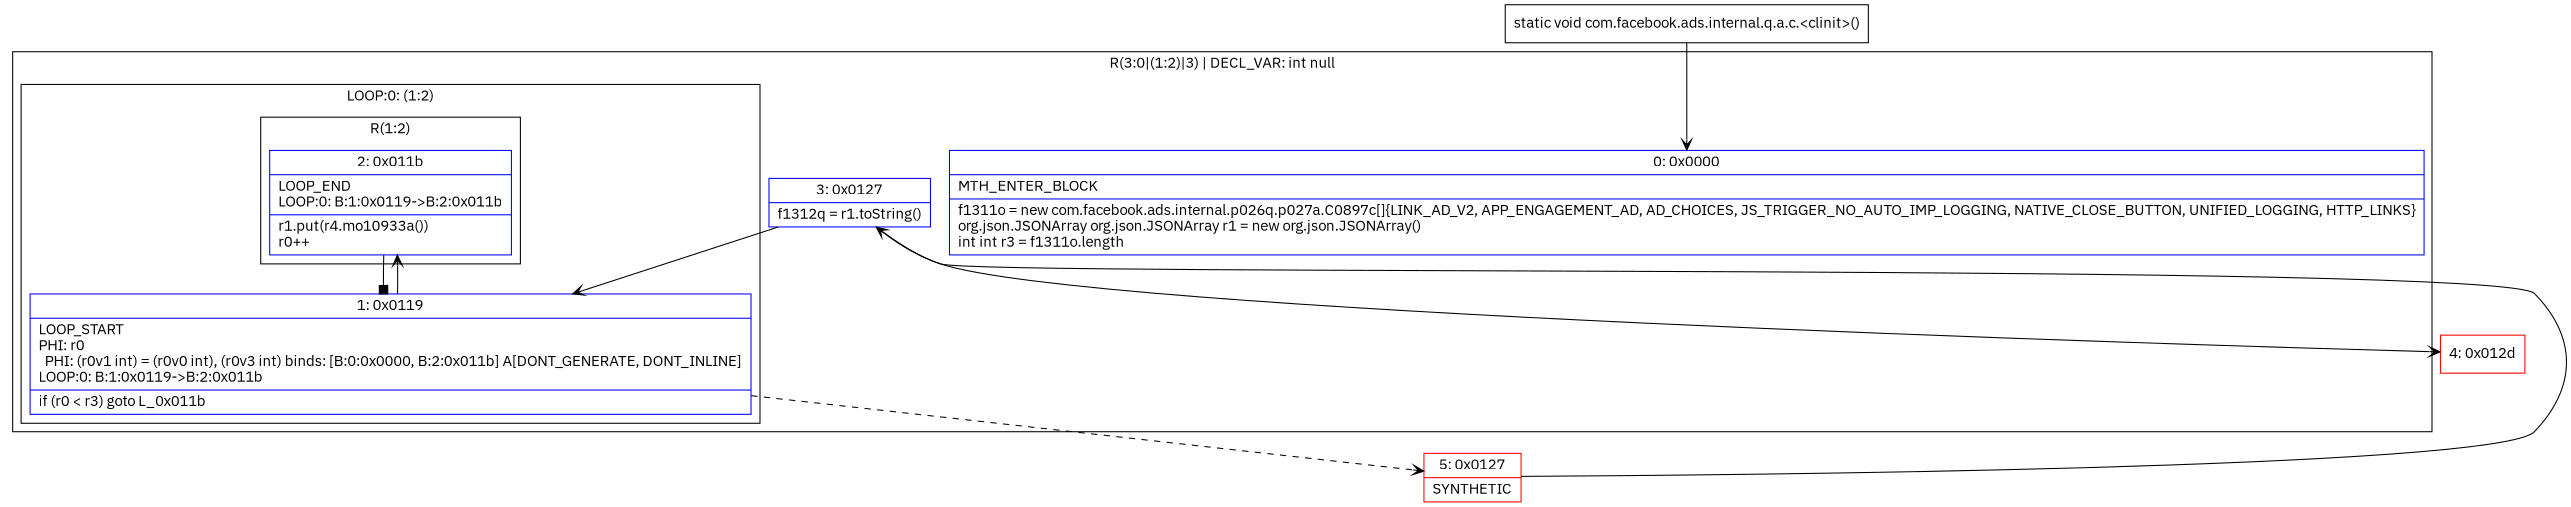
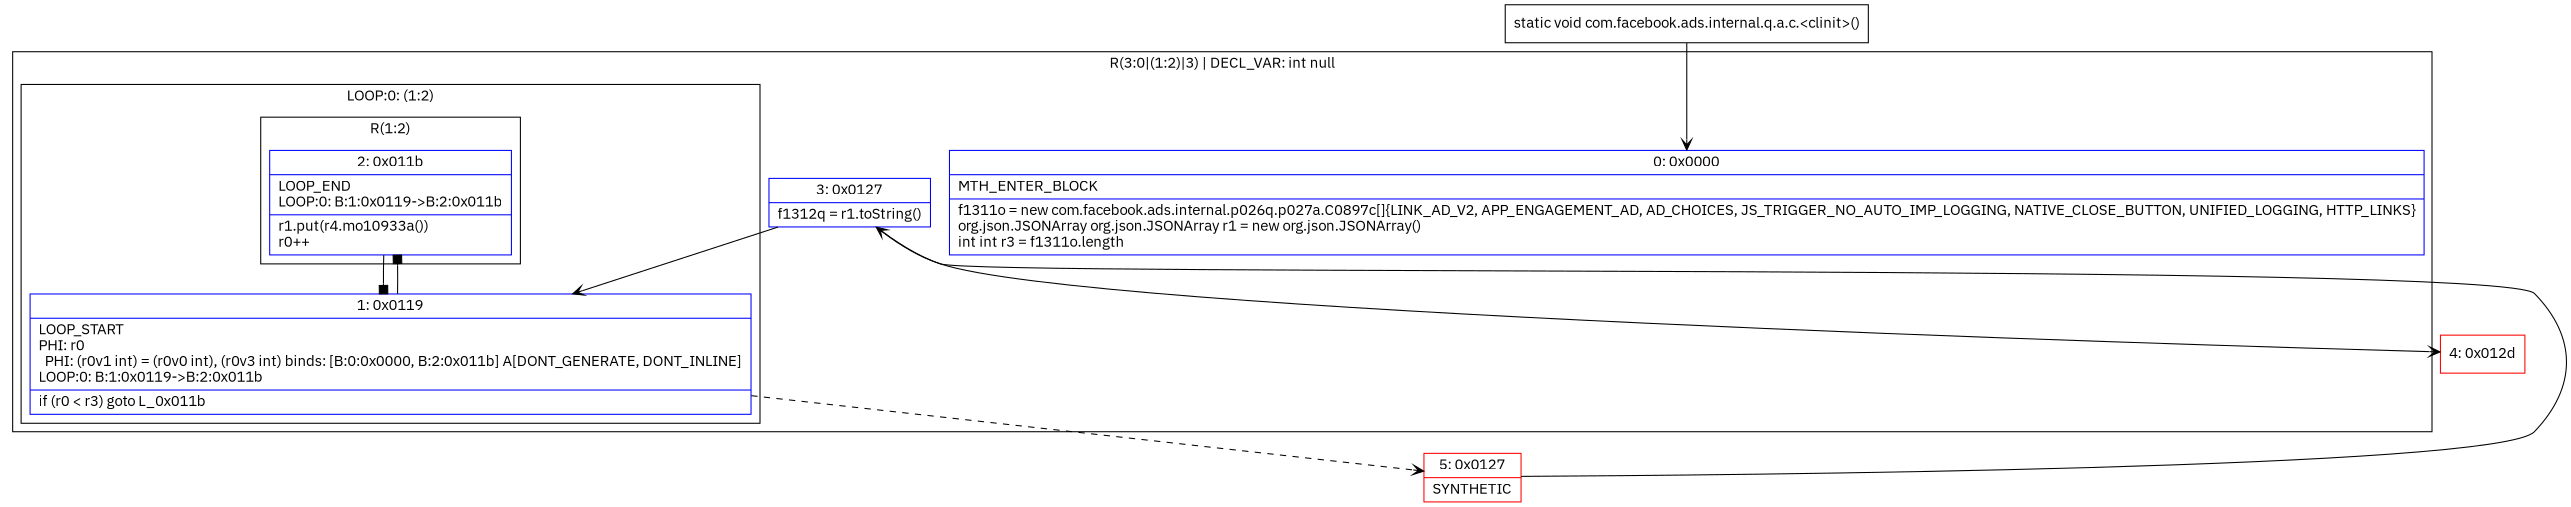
(398, 280) -> (398, 280)
